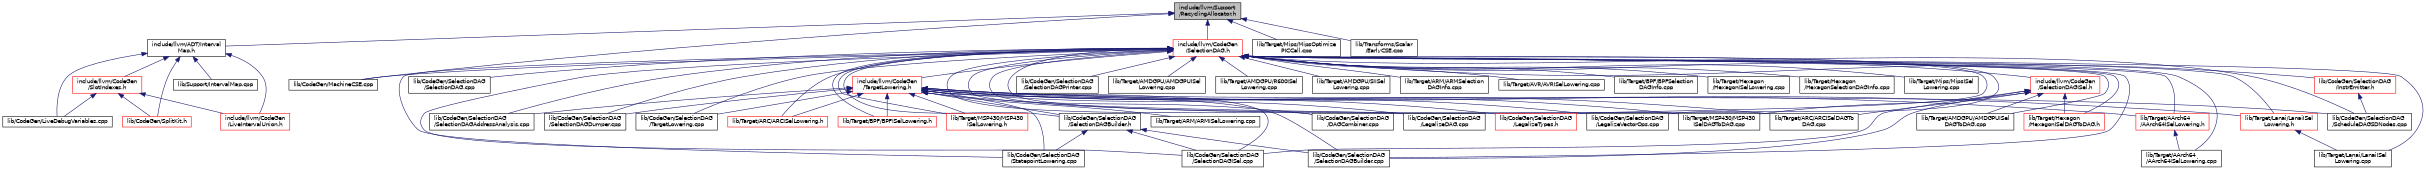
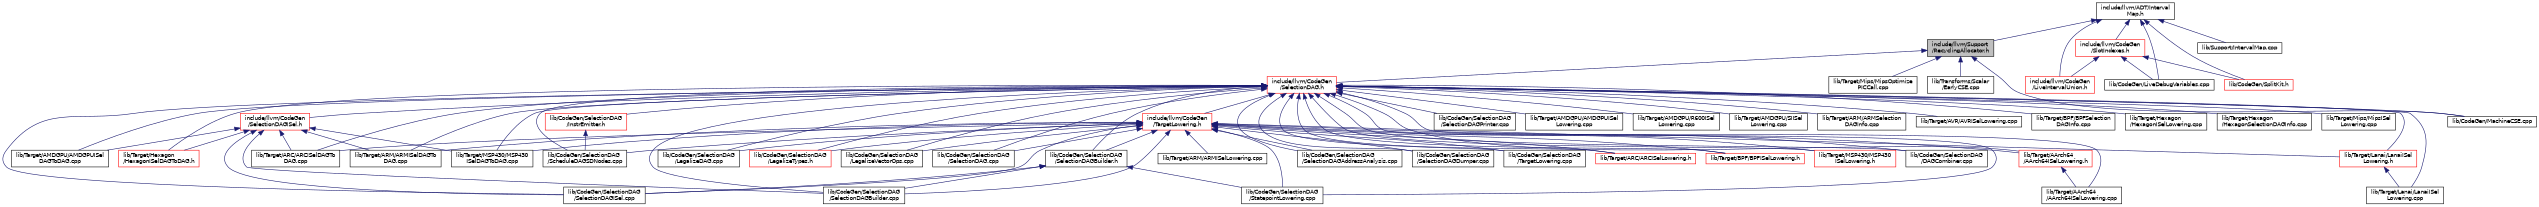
(697, 30) -> (2043, 31)
none -> (1088, 138)
none -> (396, 159)
